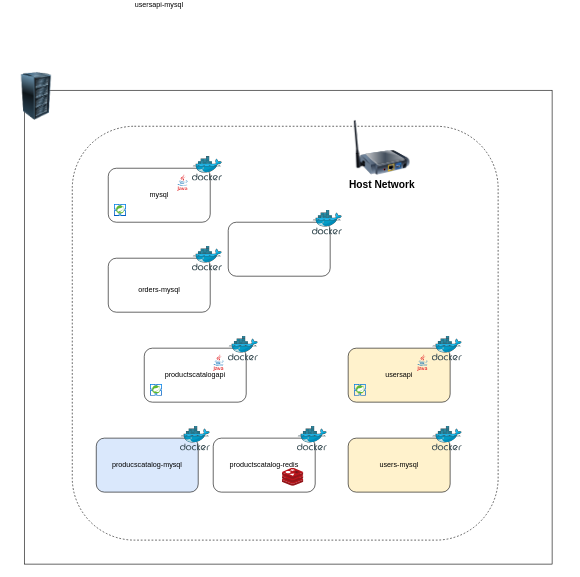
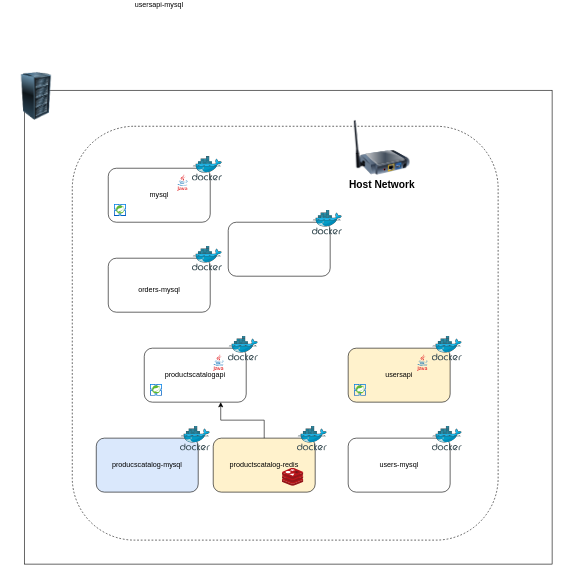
none -> (221, 407)
(264, 465) -> (264, 465)
(399, 465) -> (399, 465)
